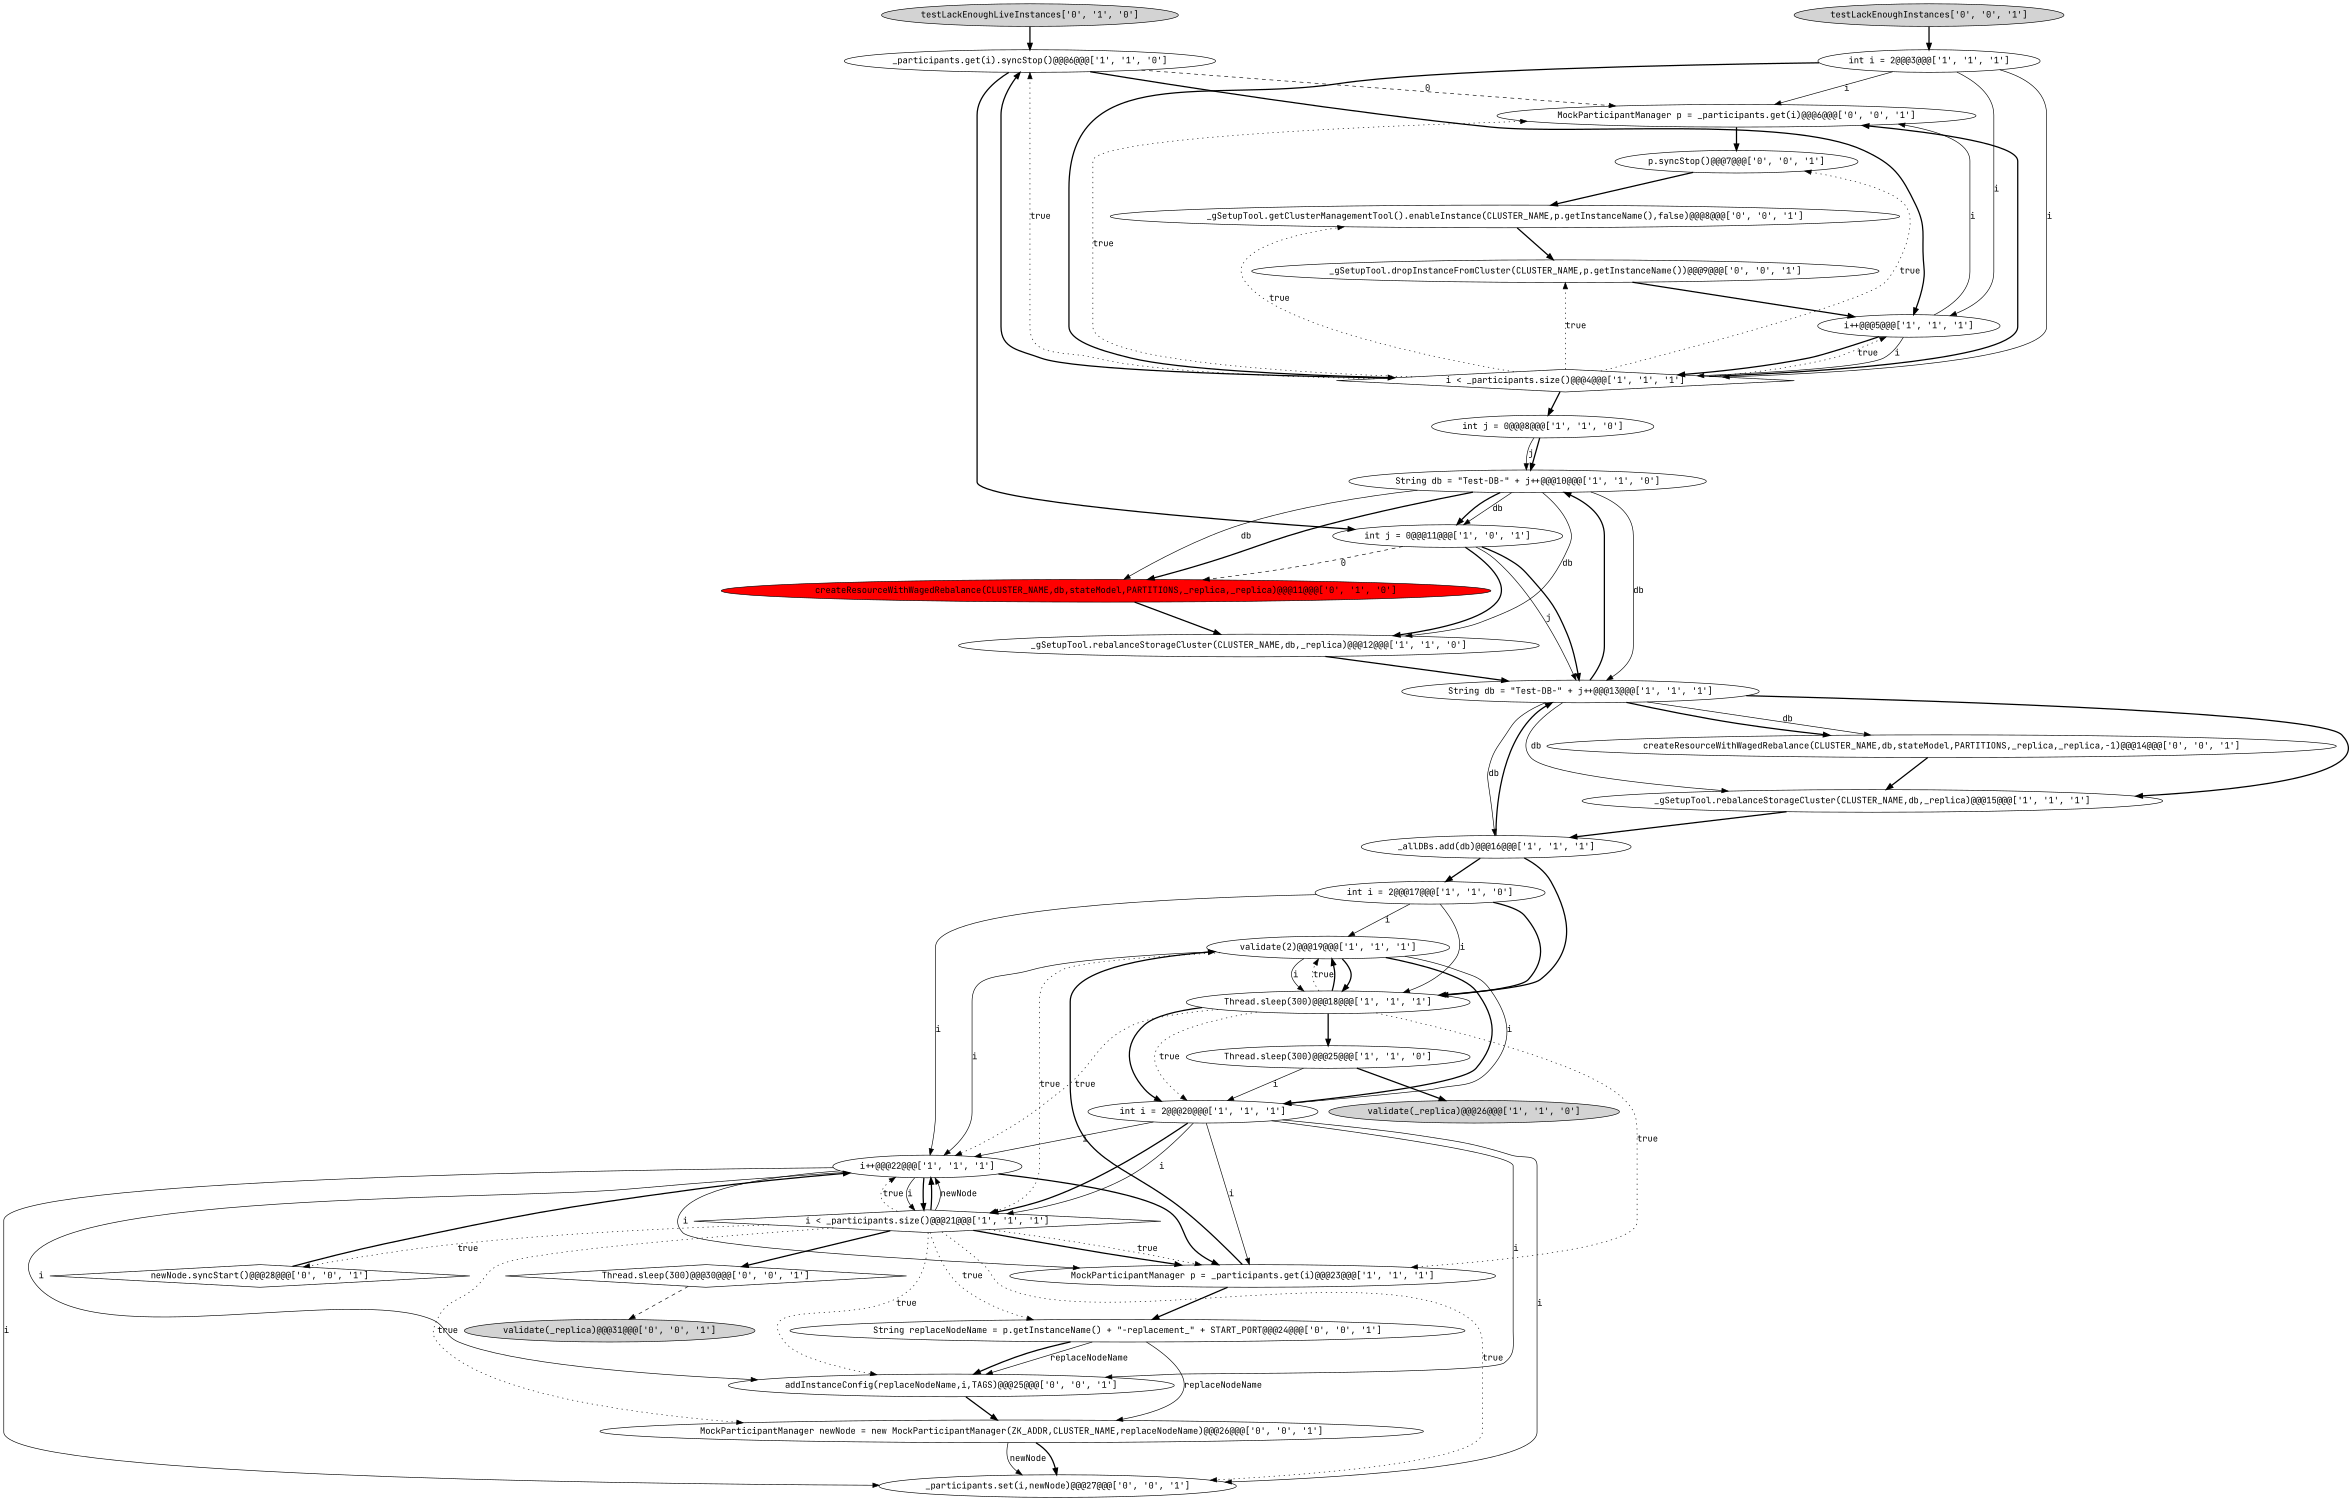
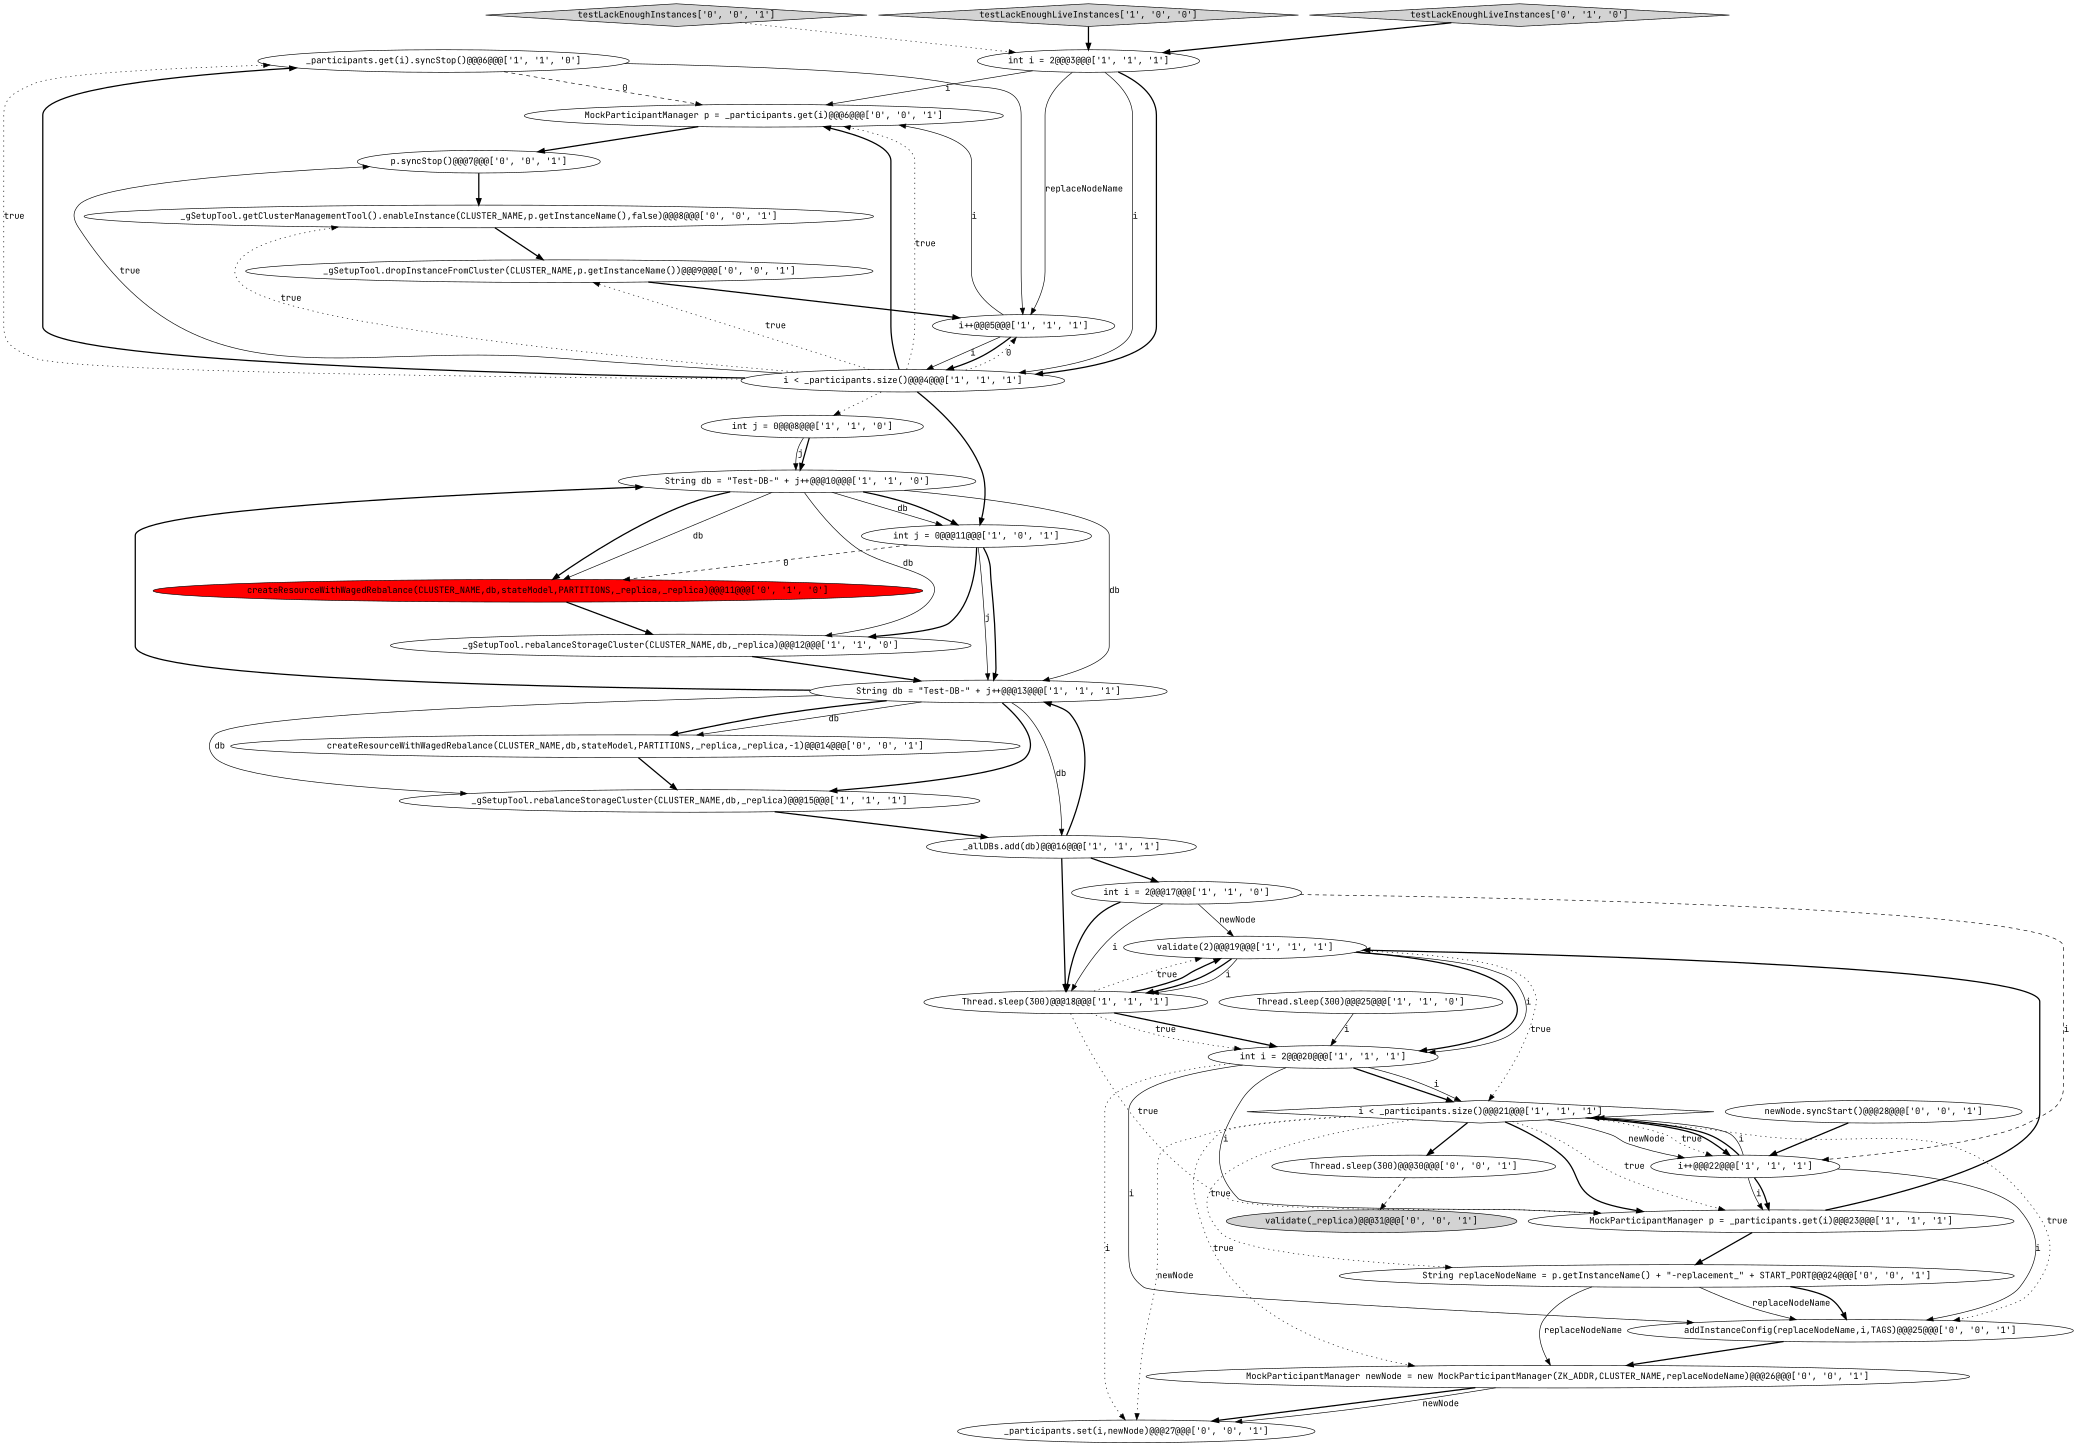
(1030, 15) -> (1519, 15)
none -> (1088, 15)
(1929, 15) -> (676, 15)
(1030, 35) -> (1311, 37)
(1929, 35) -> (875, 37)
(1568, 129) -> (927, 79)
(1997, 189) -> (1084, 189)
(1833, 305) -> (251, 350)
(1868, 353) -> (1009, 353)
(1565, 381) -> (903, 381)
(1556, 401) -> (860, 402)
(977, 459) -> (969, 446)
(1021, 914) -> (1883, 914)
(1388, 920) -> (1238, 920)
(1008, 975) -> none
(1328, 1026) -> none
(1085, 1068) -> none
(1474, 1112) -> none
(1067, 1139) -> none
(539, 1237) -> none
(260, 1276) -> (1874, 1112)
(706, 1276) -> (1414, 1166)
(1537, 1325) -> (1105, 1195)
(4, 1346) -> none
(1493, 1358) -> (1175, 1276)
